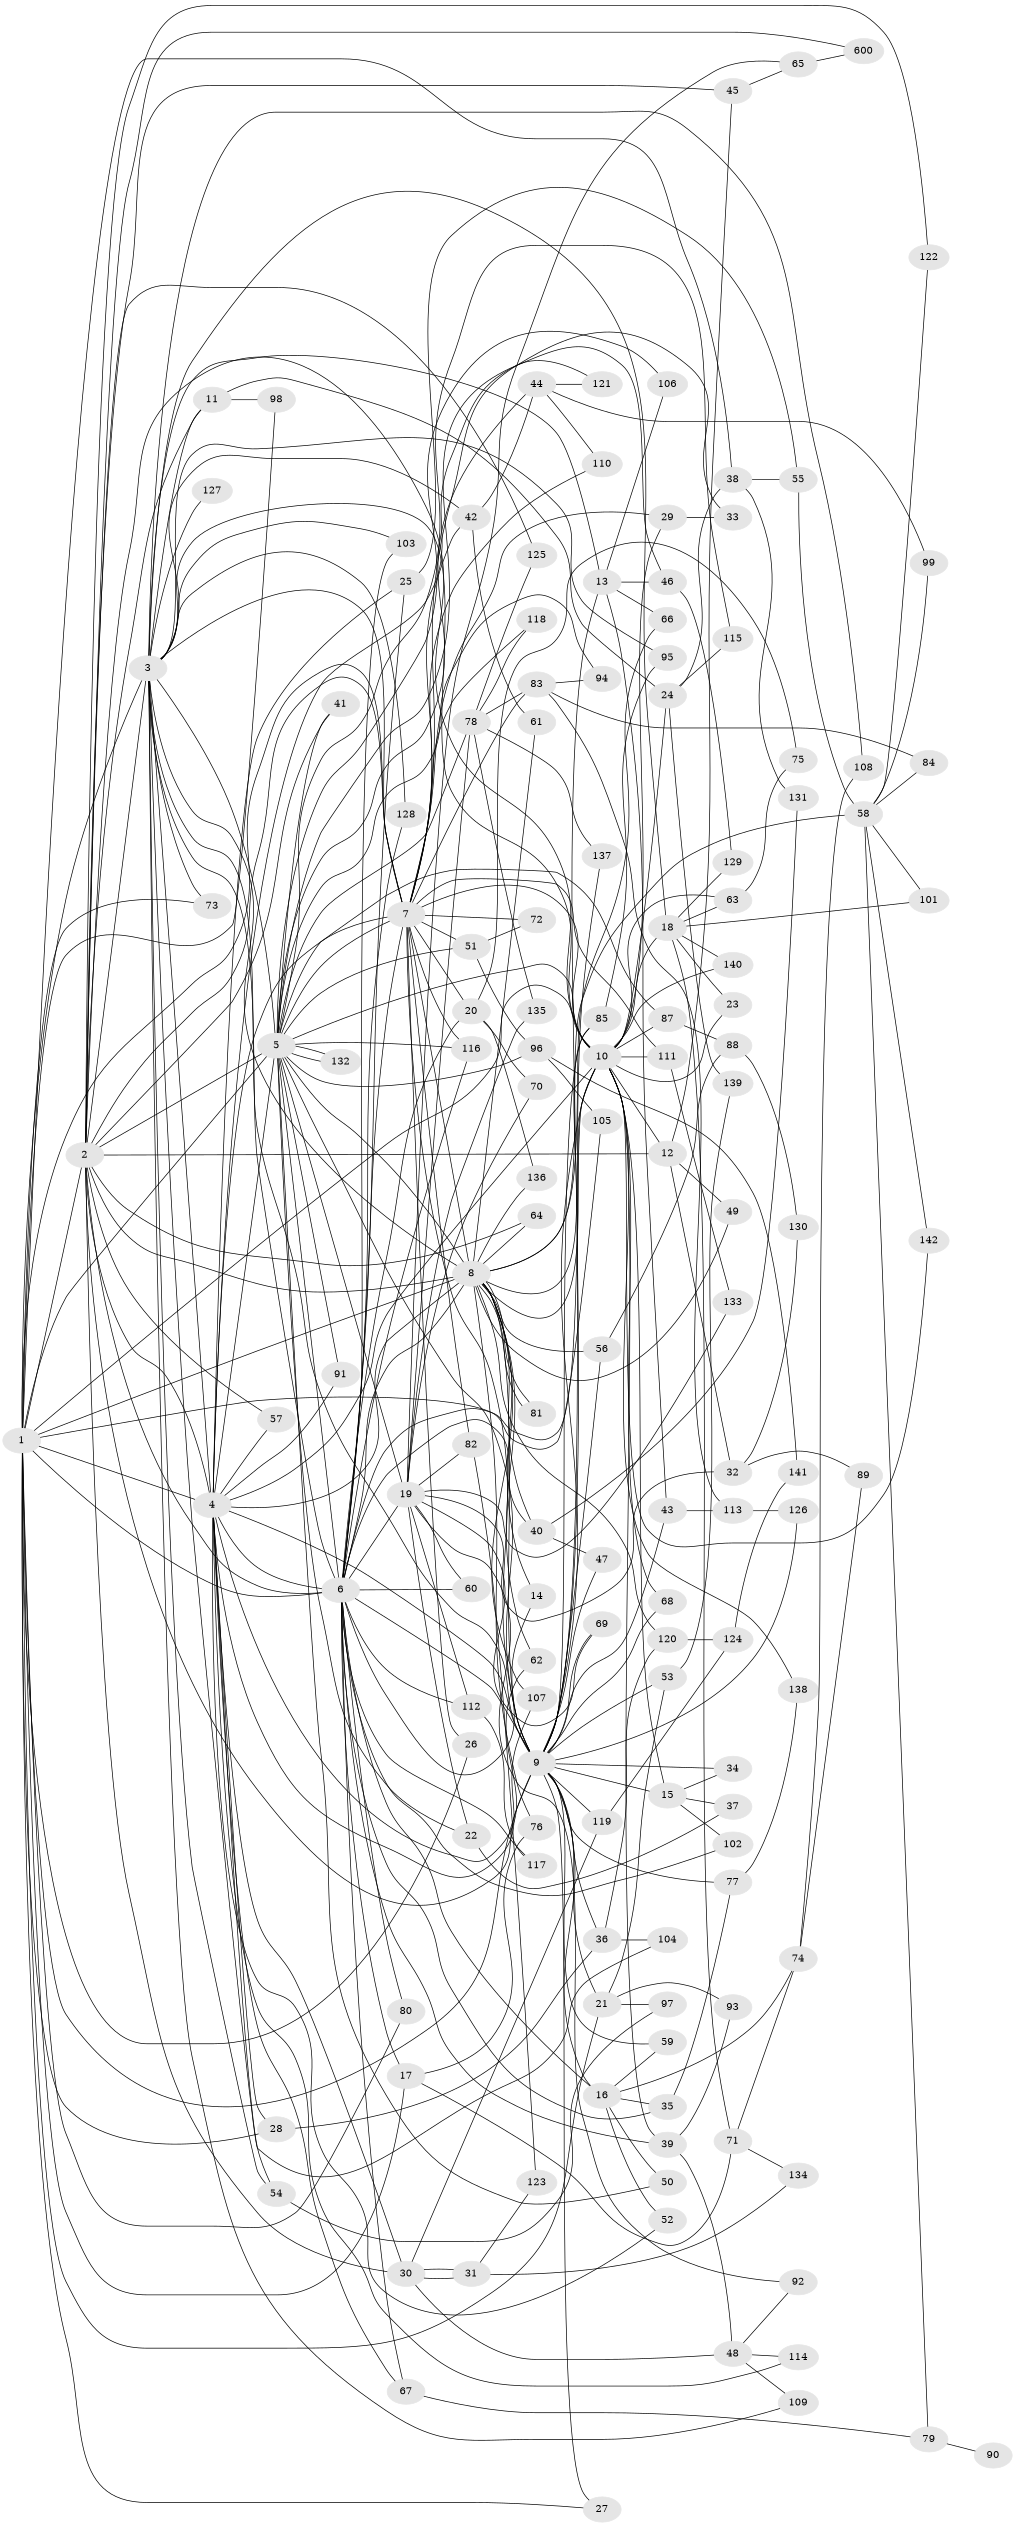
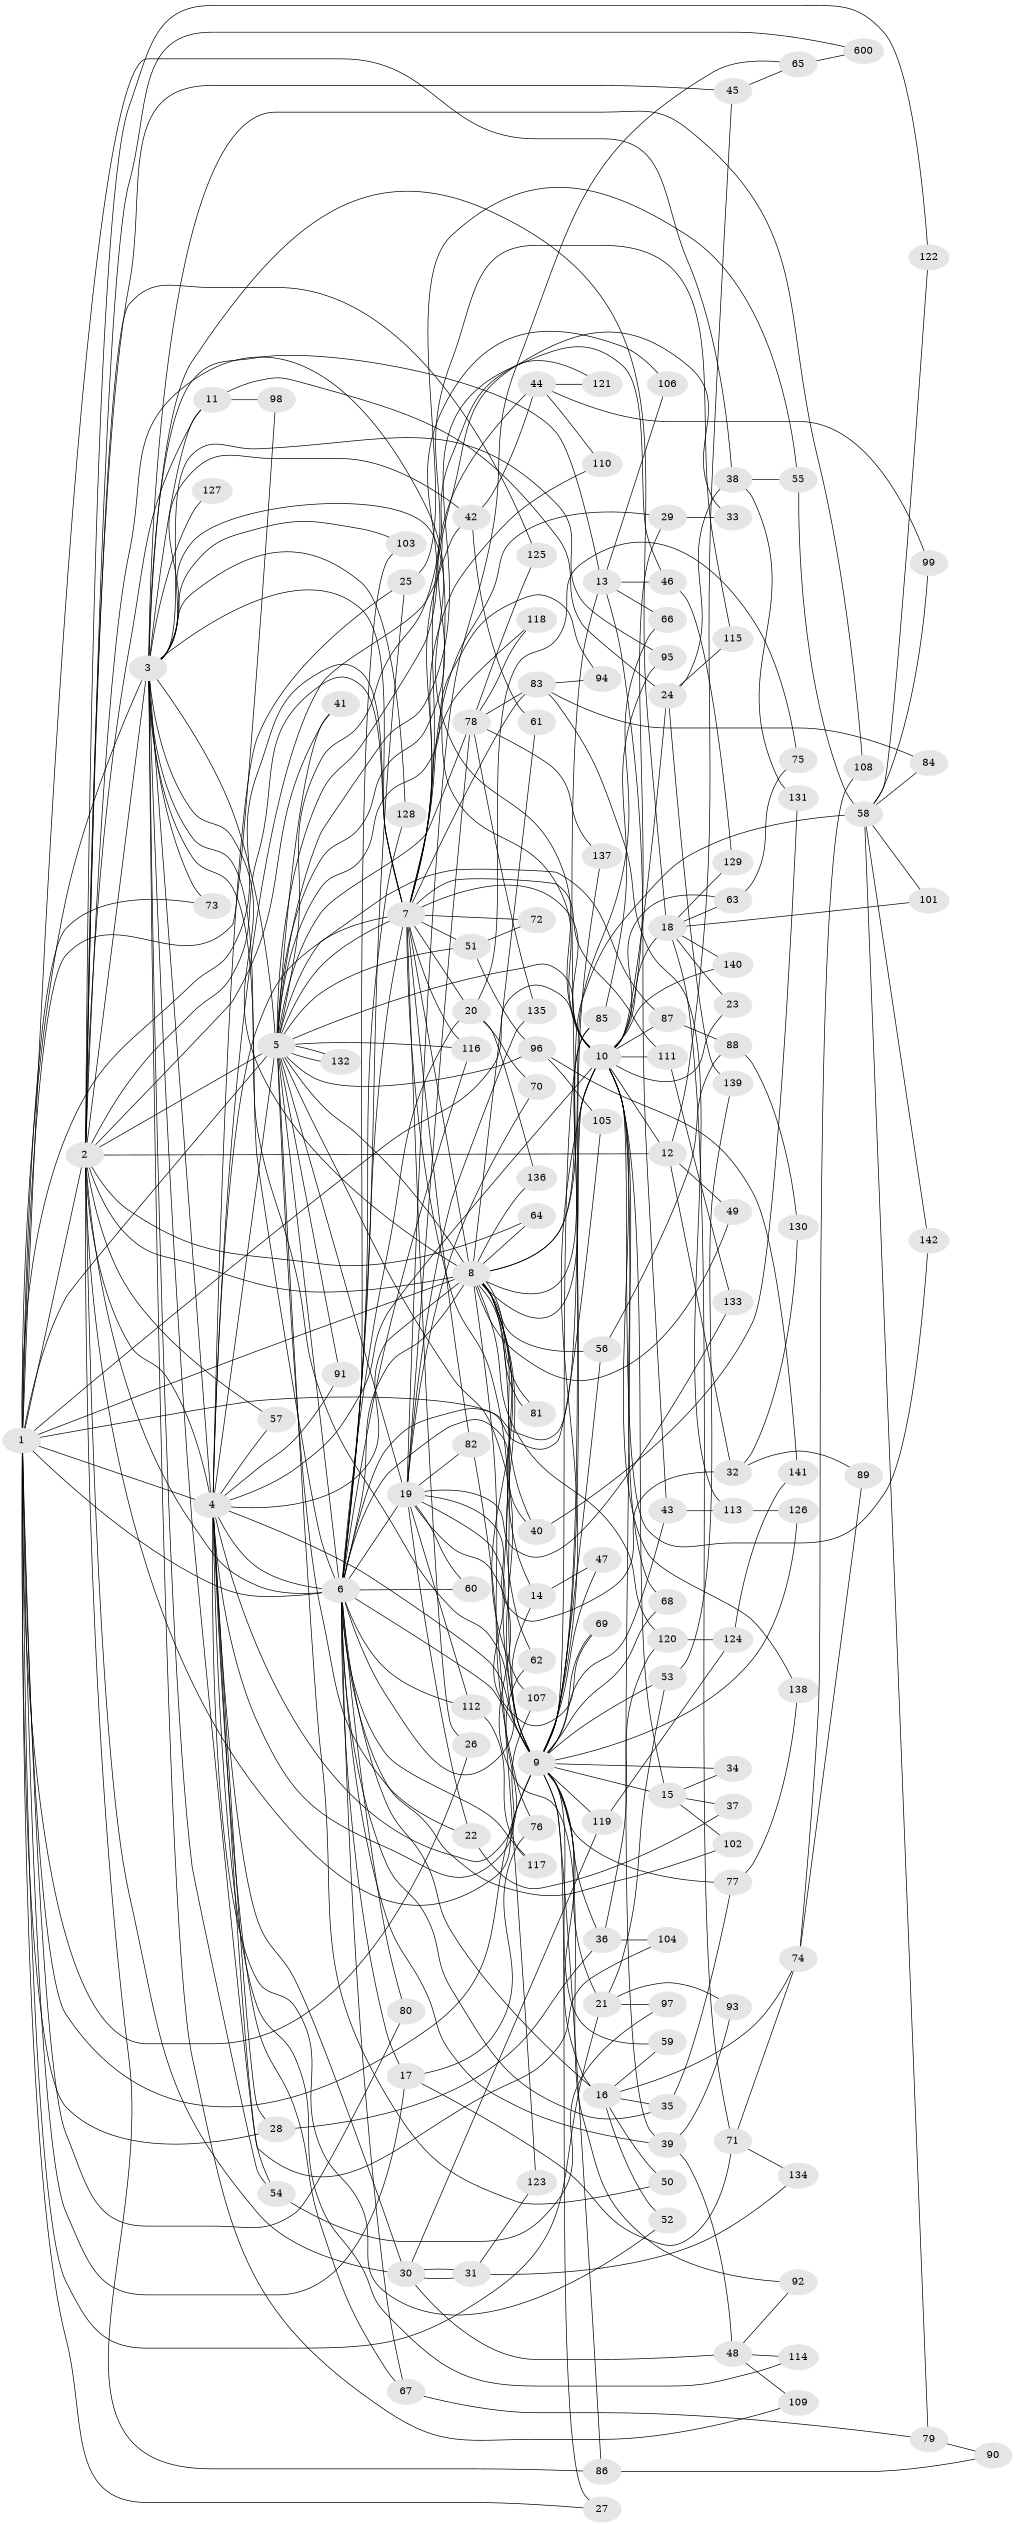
(570, 1546) -> (568, 1579)
none -> (602, 2472)
